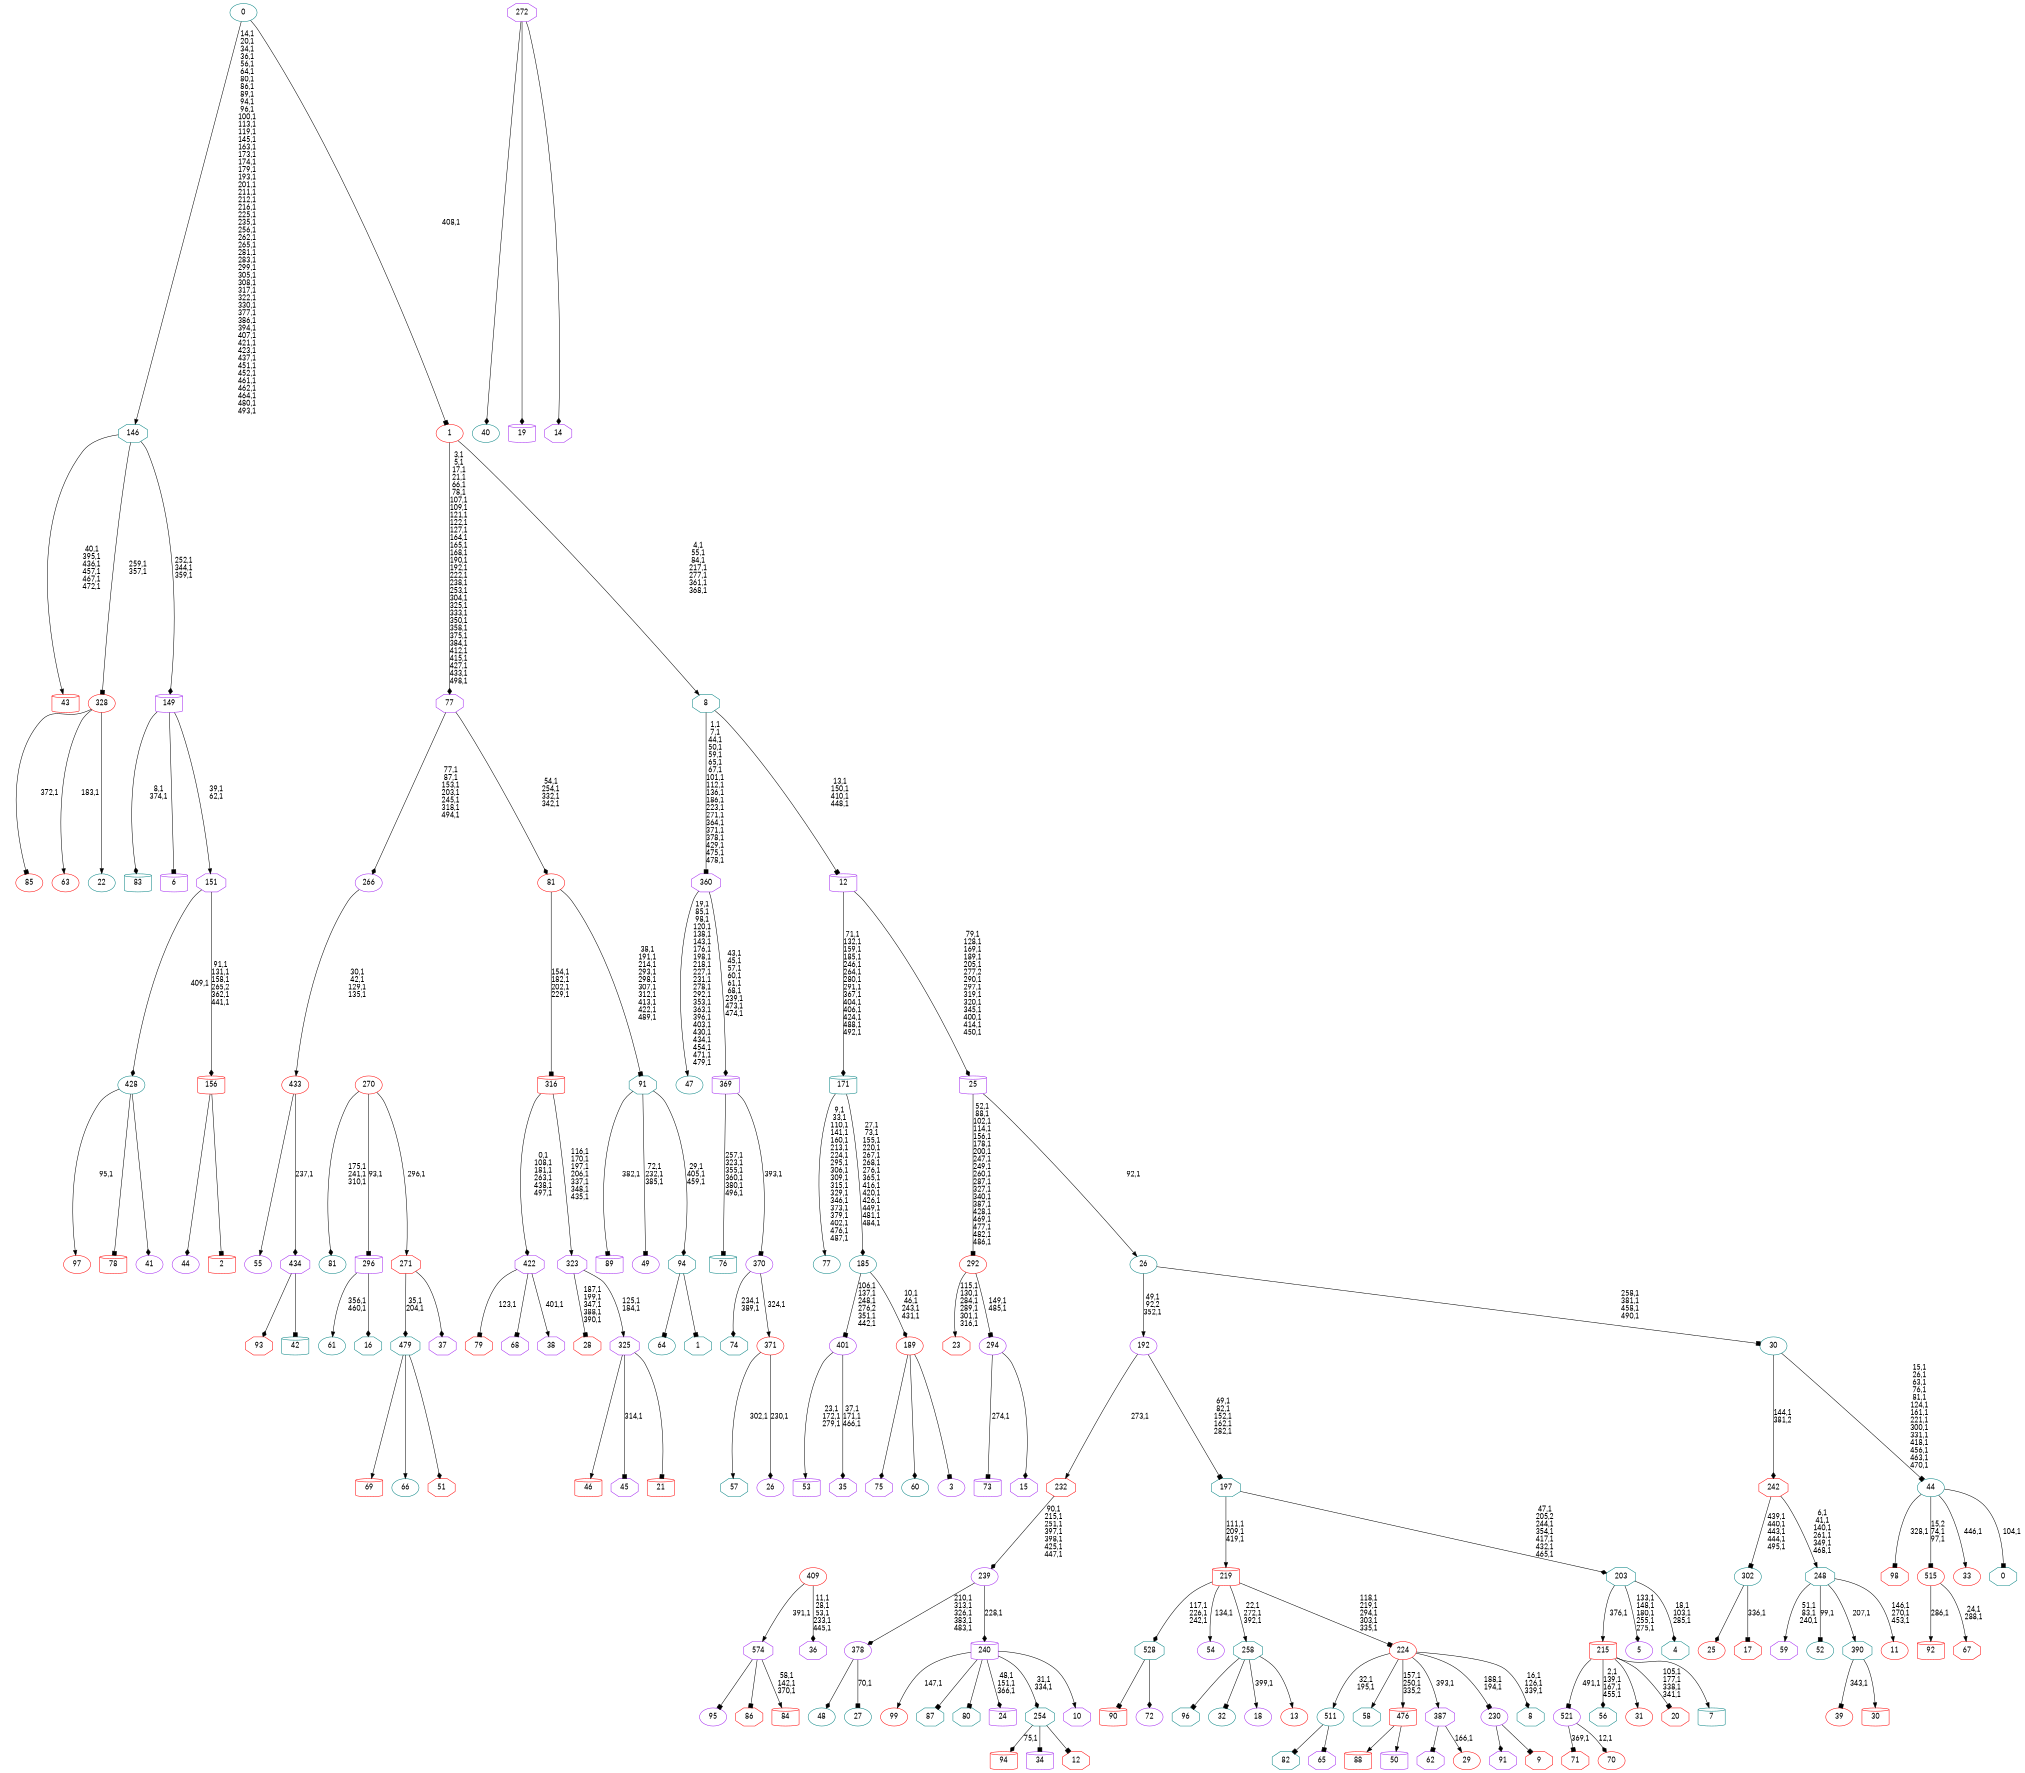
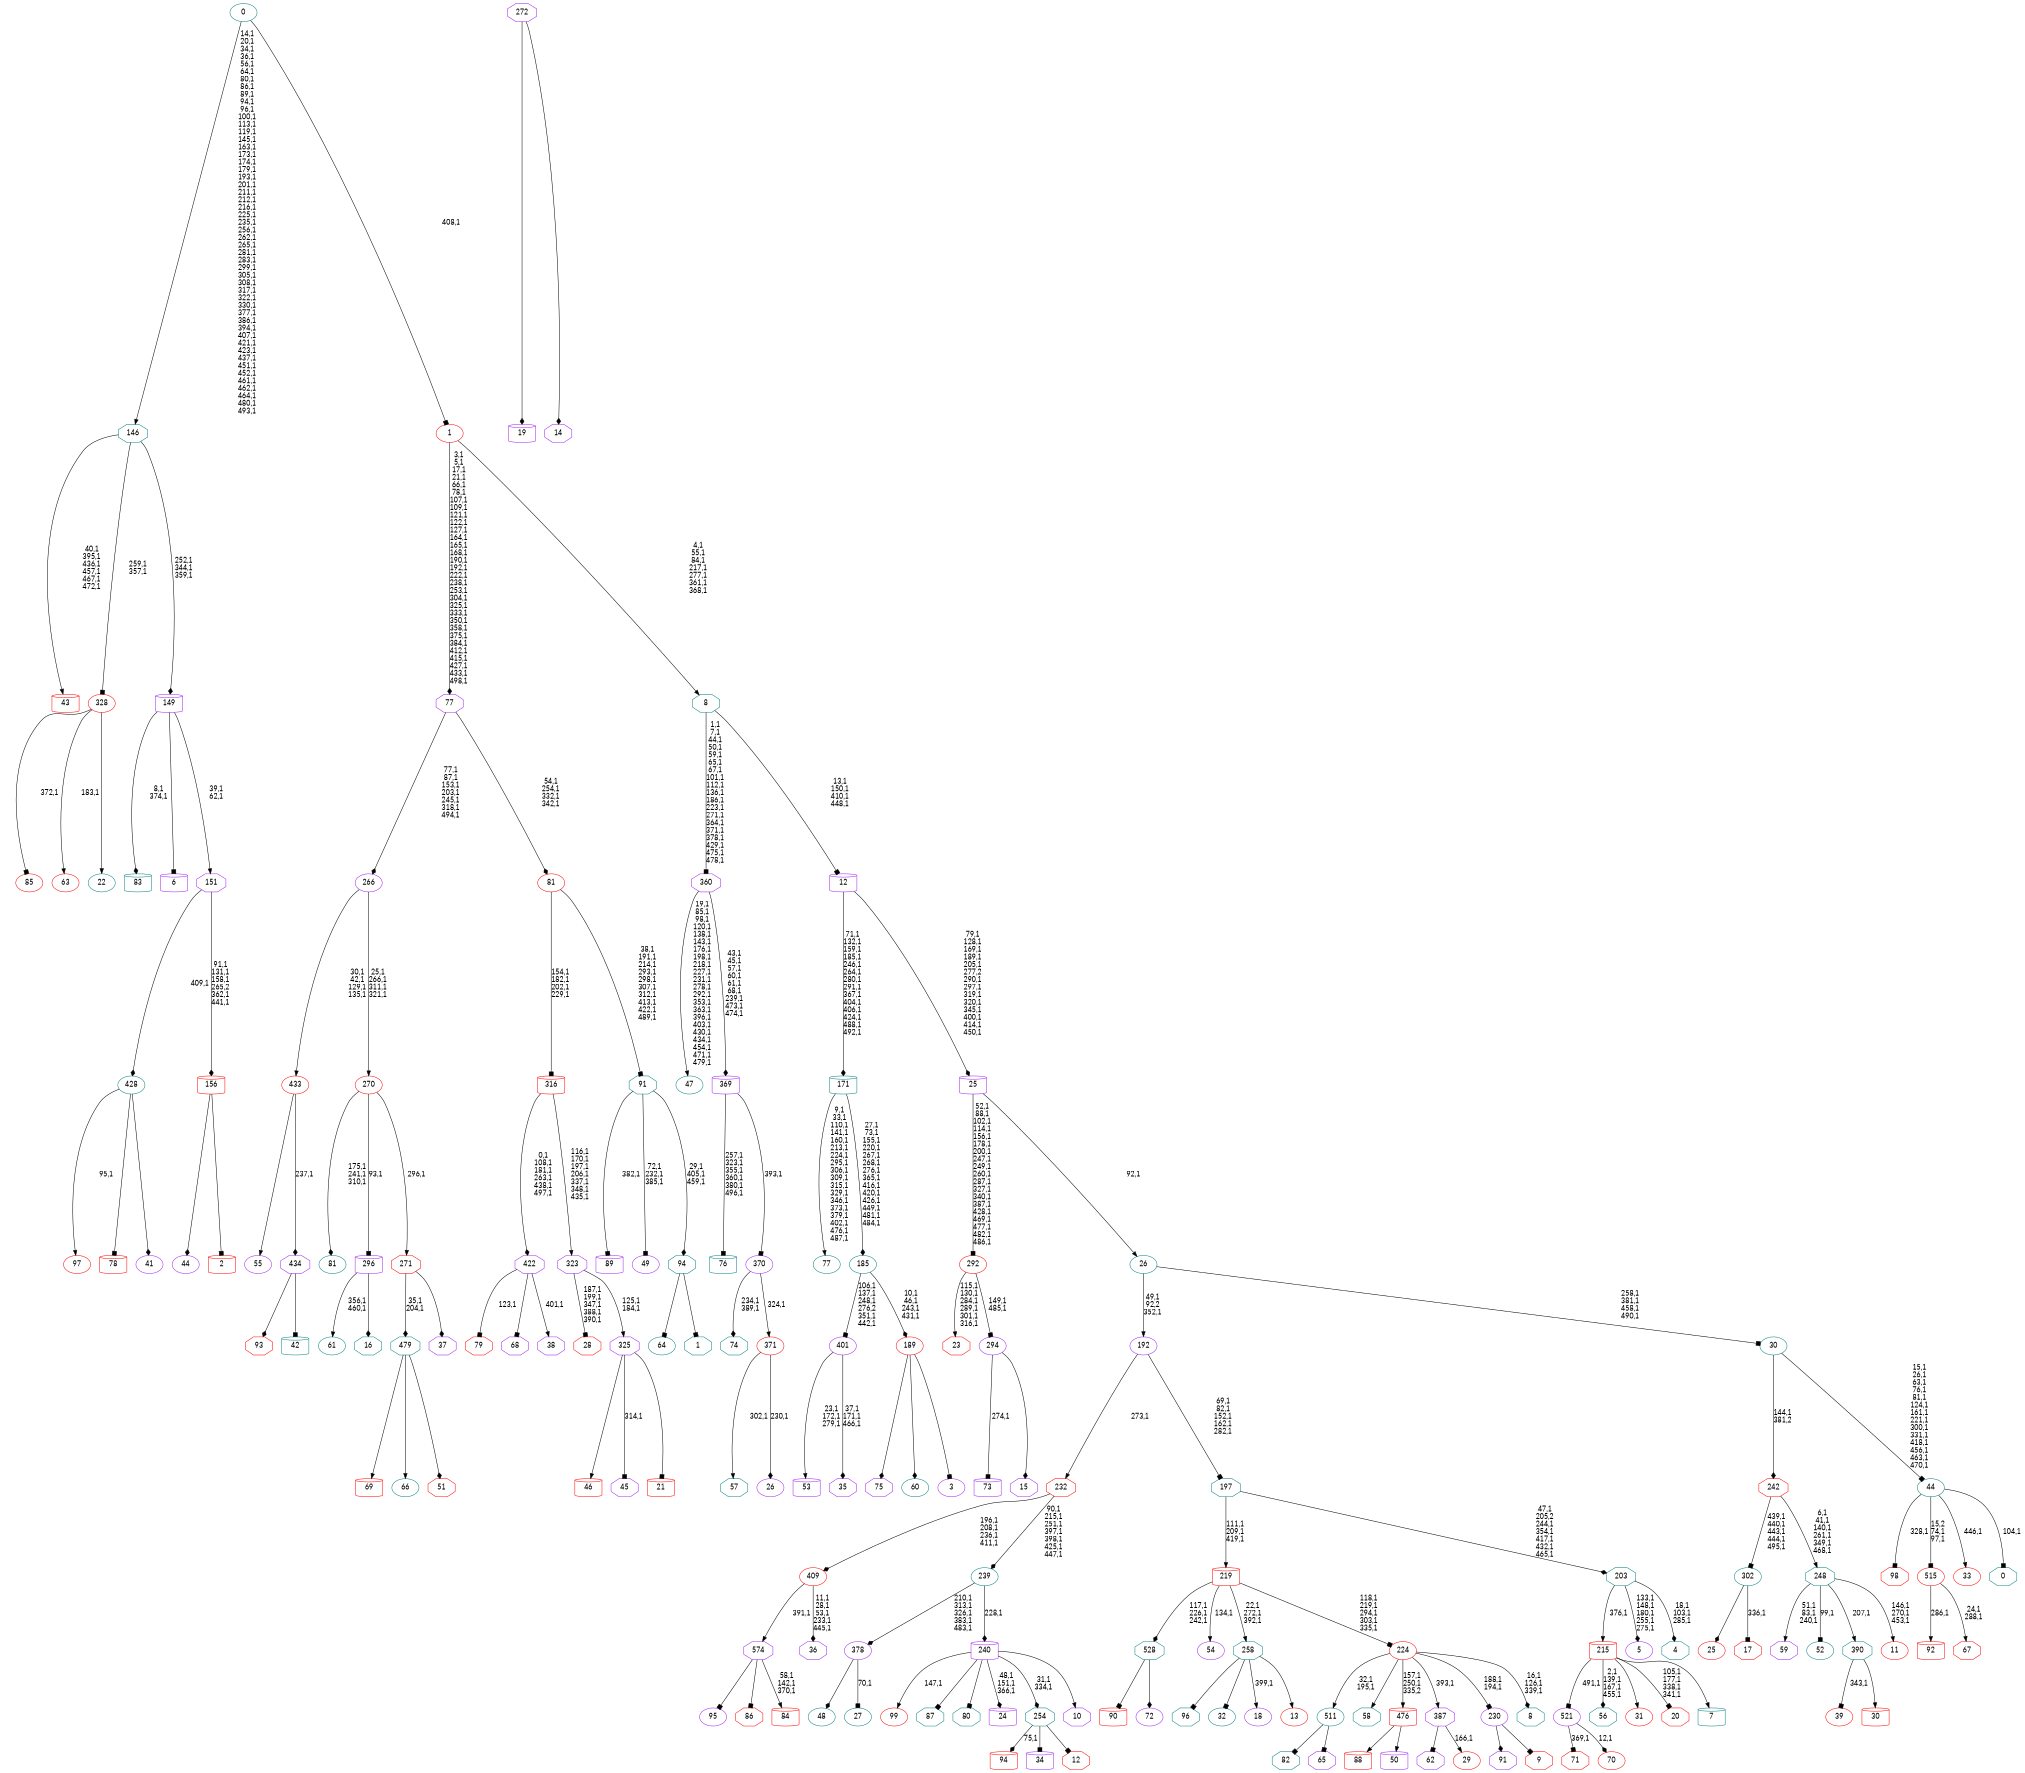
(486, 433) -> none
none -> (369, 981)
none -> (936, 1520)
(985, 1577) -> (985, 1577)
